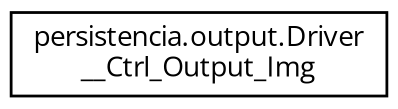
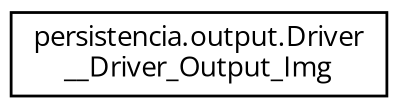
(199, 54) -> (199, 54)
